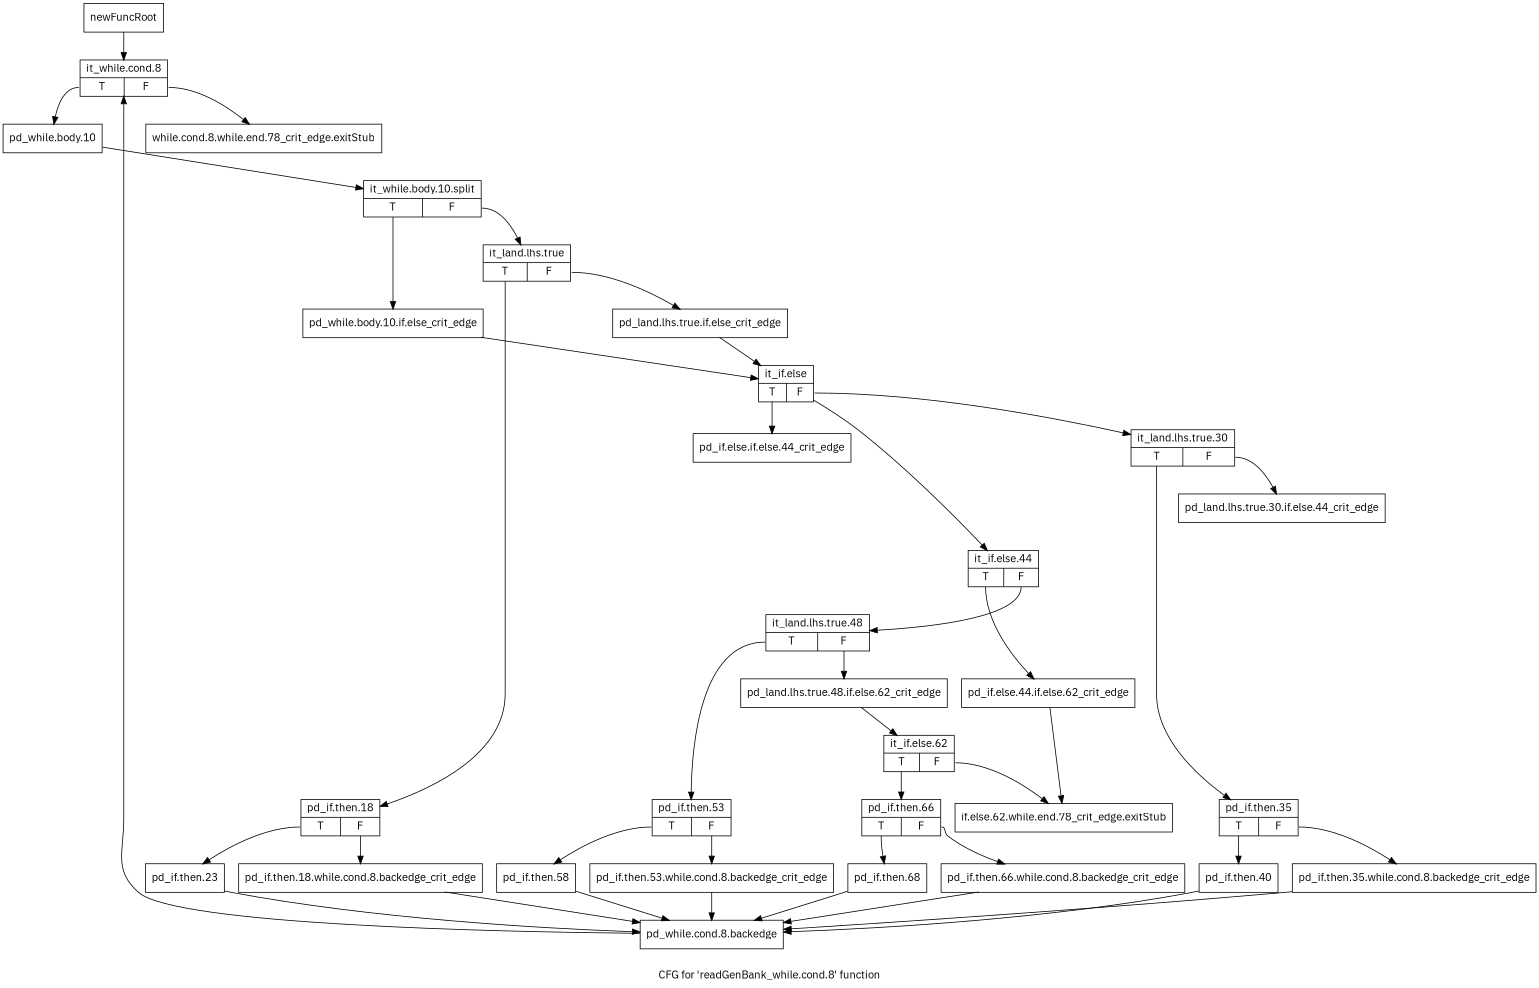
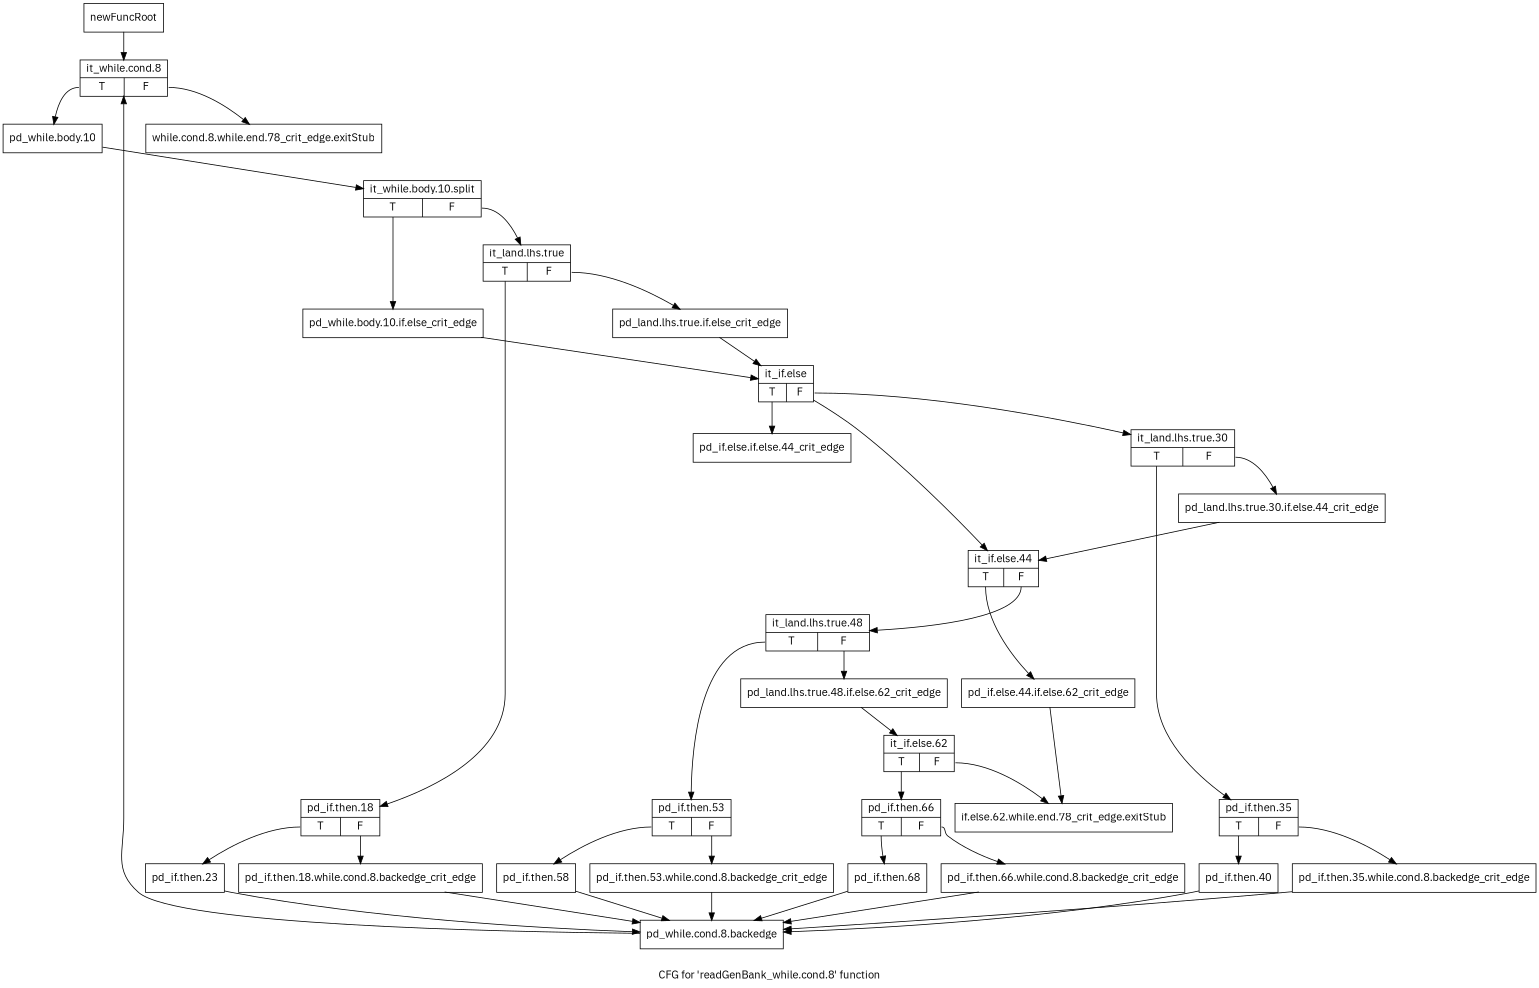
none -> (1133, 540)
